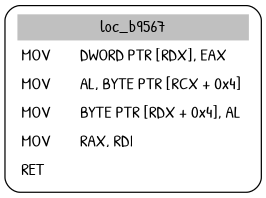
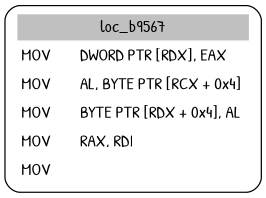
(48, 170) -> (51, 170)
